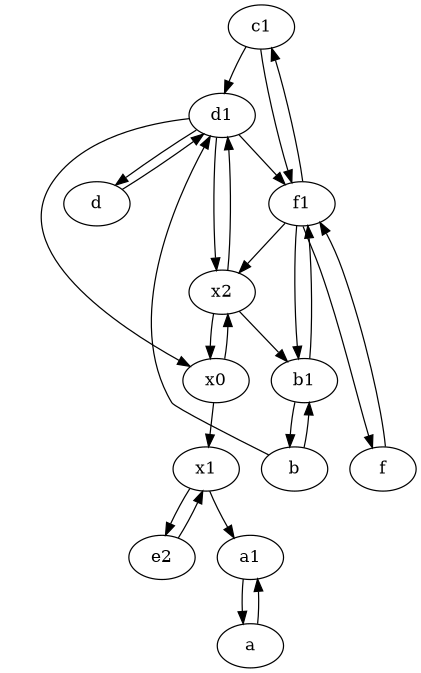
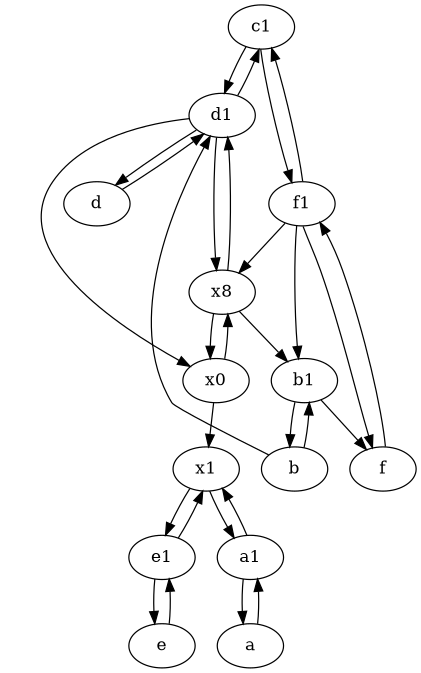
(258, 155) -> (247, 79)
(222, 292) -> (222, 292)
(312, 298) -> (340, 420)
none -> (238, 517)
(162, 557) -> (162, 557)
none -> (162, 646)
